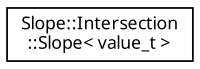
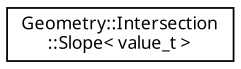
(100, 35) -> (120, 35)
